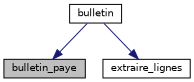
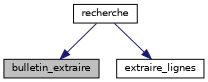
(96, 14) -> (105, 14)
(45, 69) -> (51, 69)
